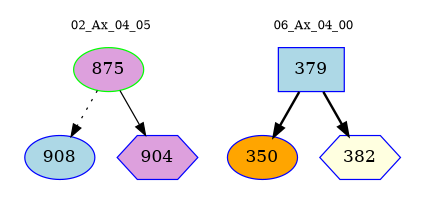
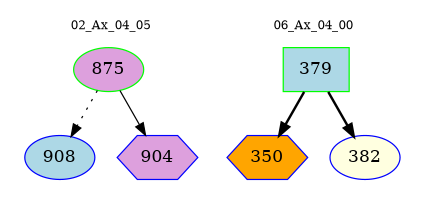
(311, 70) -> (316, 70)
(262, 157) -> (267, 157)
(360, 157) -> (365, 157)
